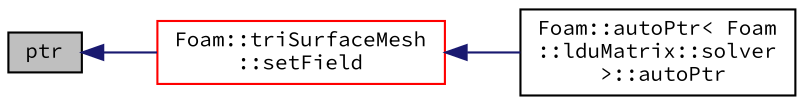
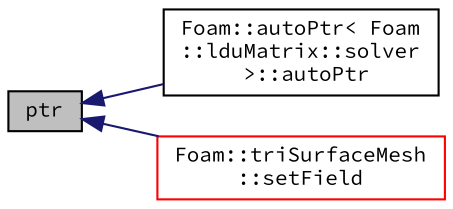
(494, 52) -> (133, 91)
